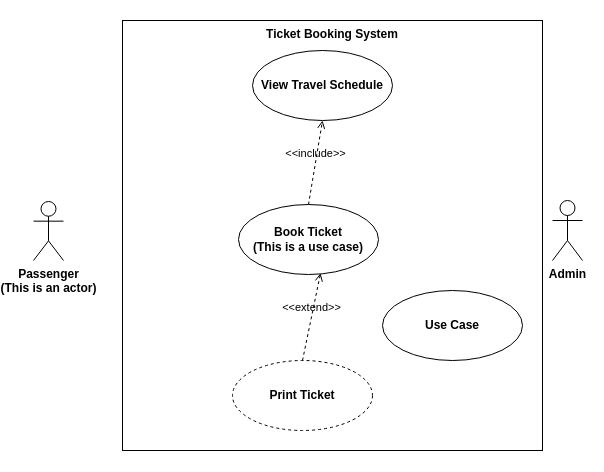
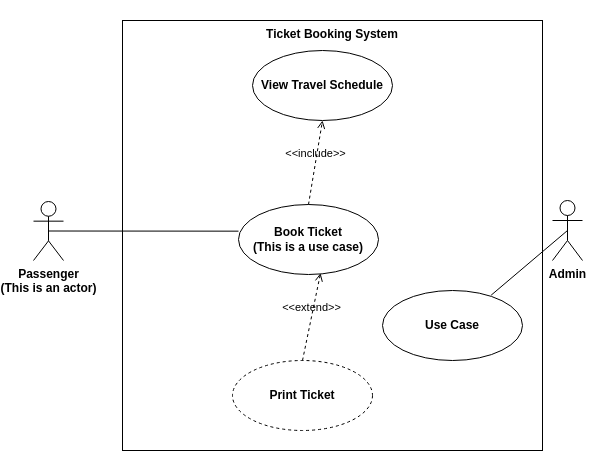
none -> (144, 231)
none -> (528, 264)
